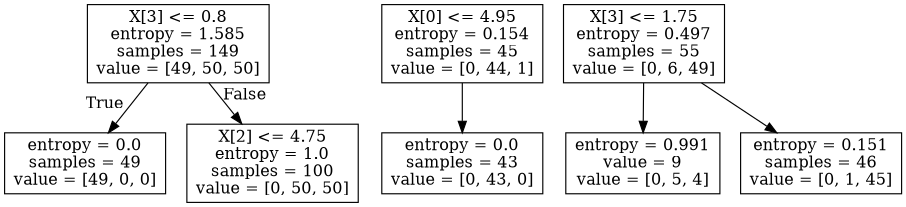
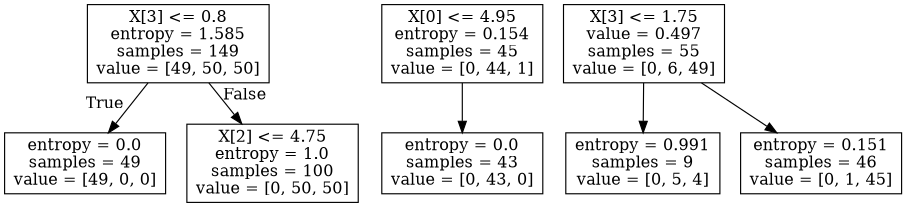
(644, 44) -> (644, 44)
(643, 163) -> (643, 163)
